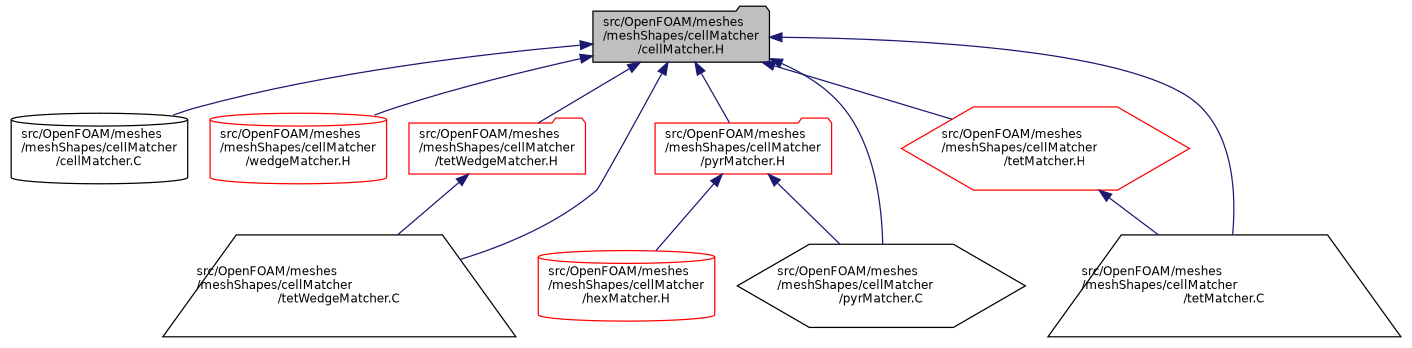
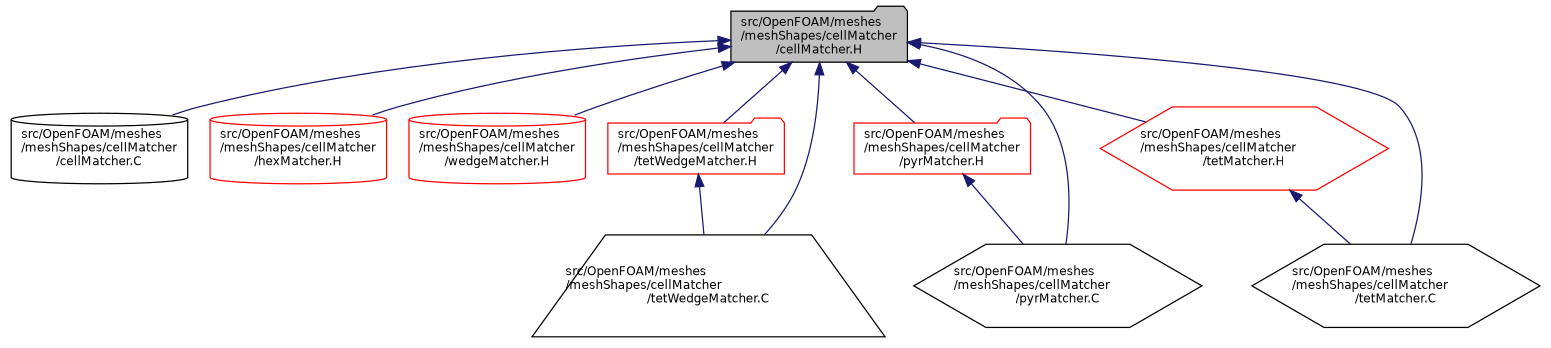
(685, 217) -> (544, 74)
(1224, 286) -> (1396, 286)
